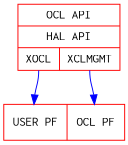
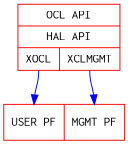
(96, 122) -> (94, 122)
